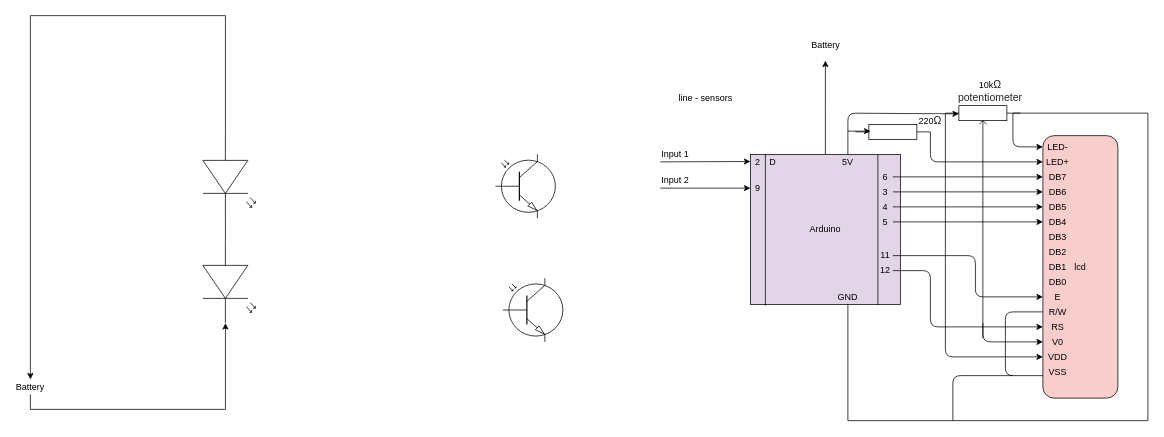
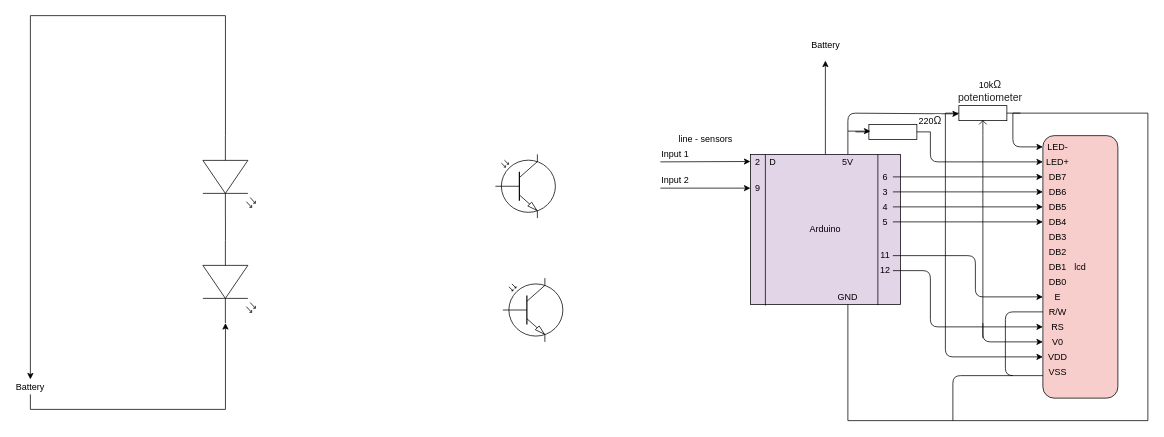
(705, 98) -> (705, 139)
